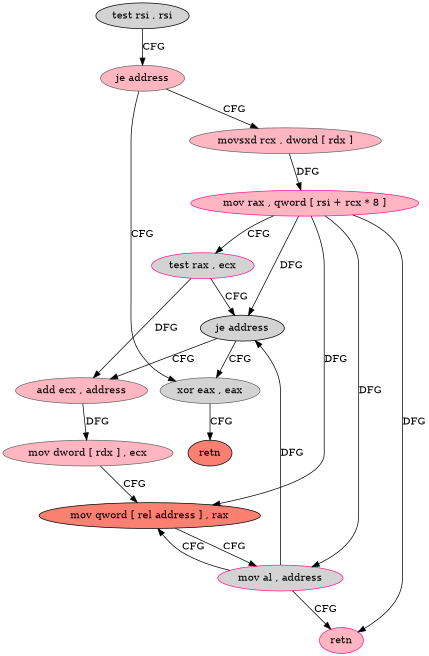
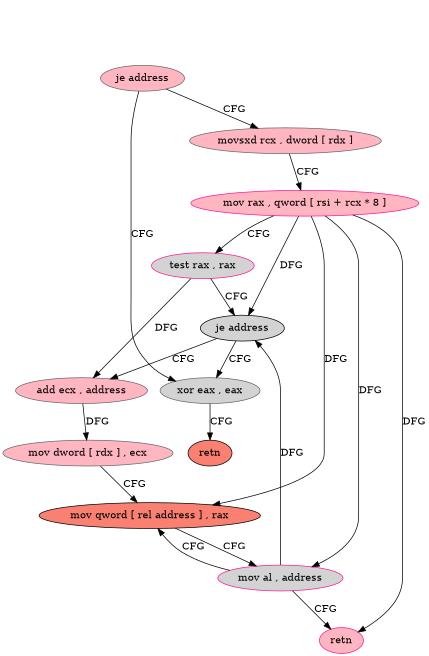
(143, 16) -> none
(308, 172) -> (308, 172)
(203, 266) -> (203, 266)
